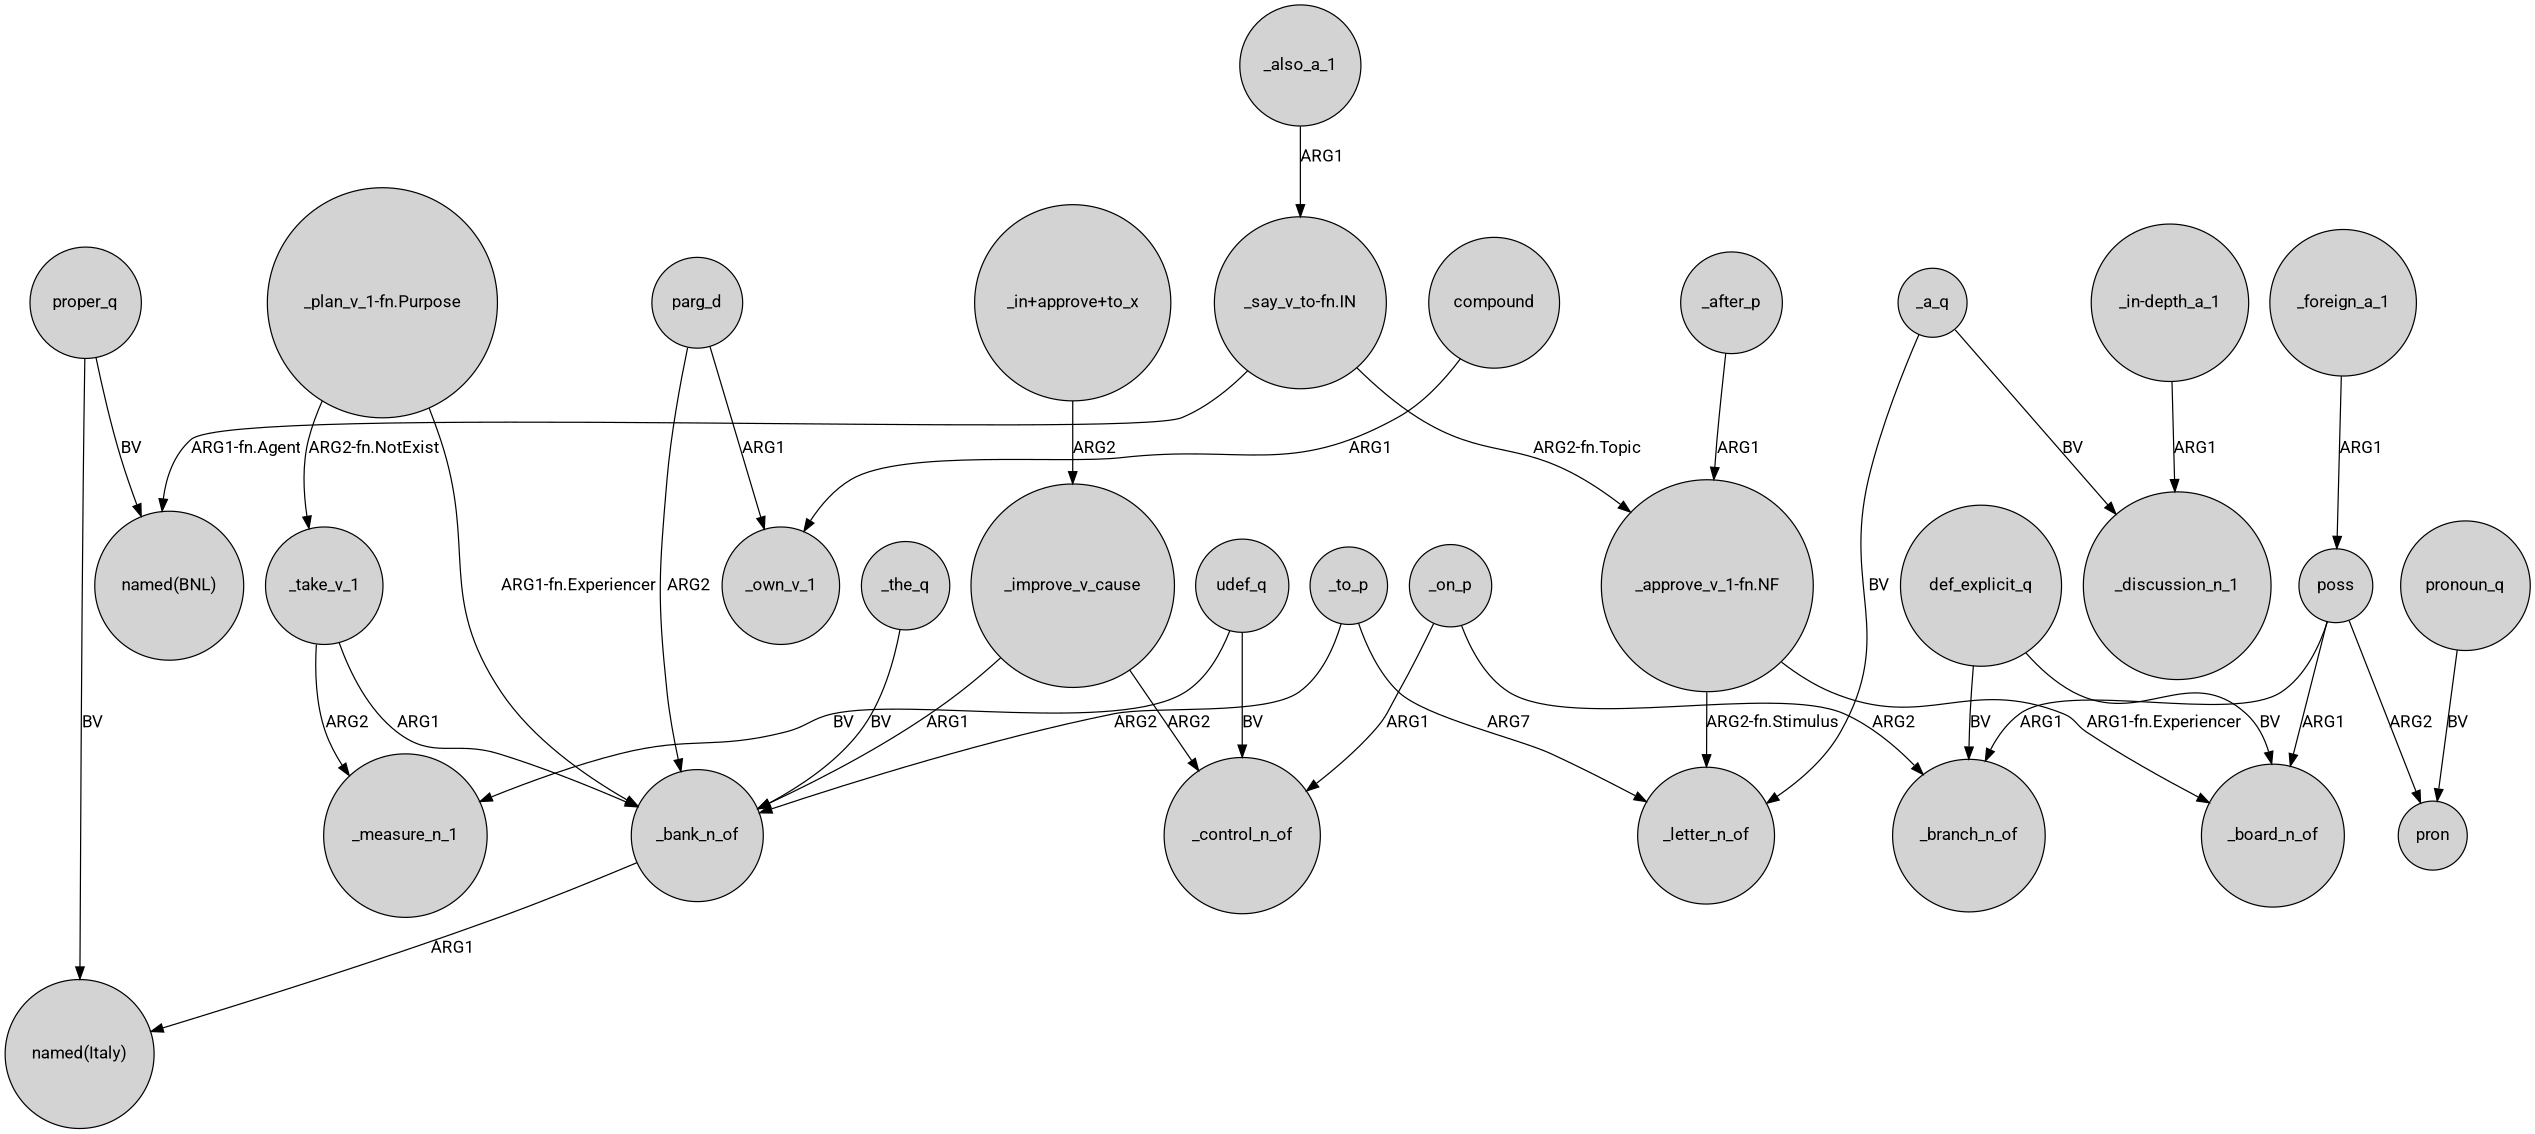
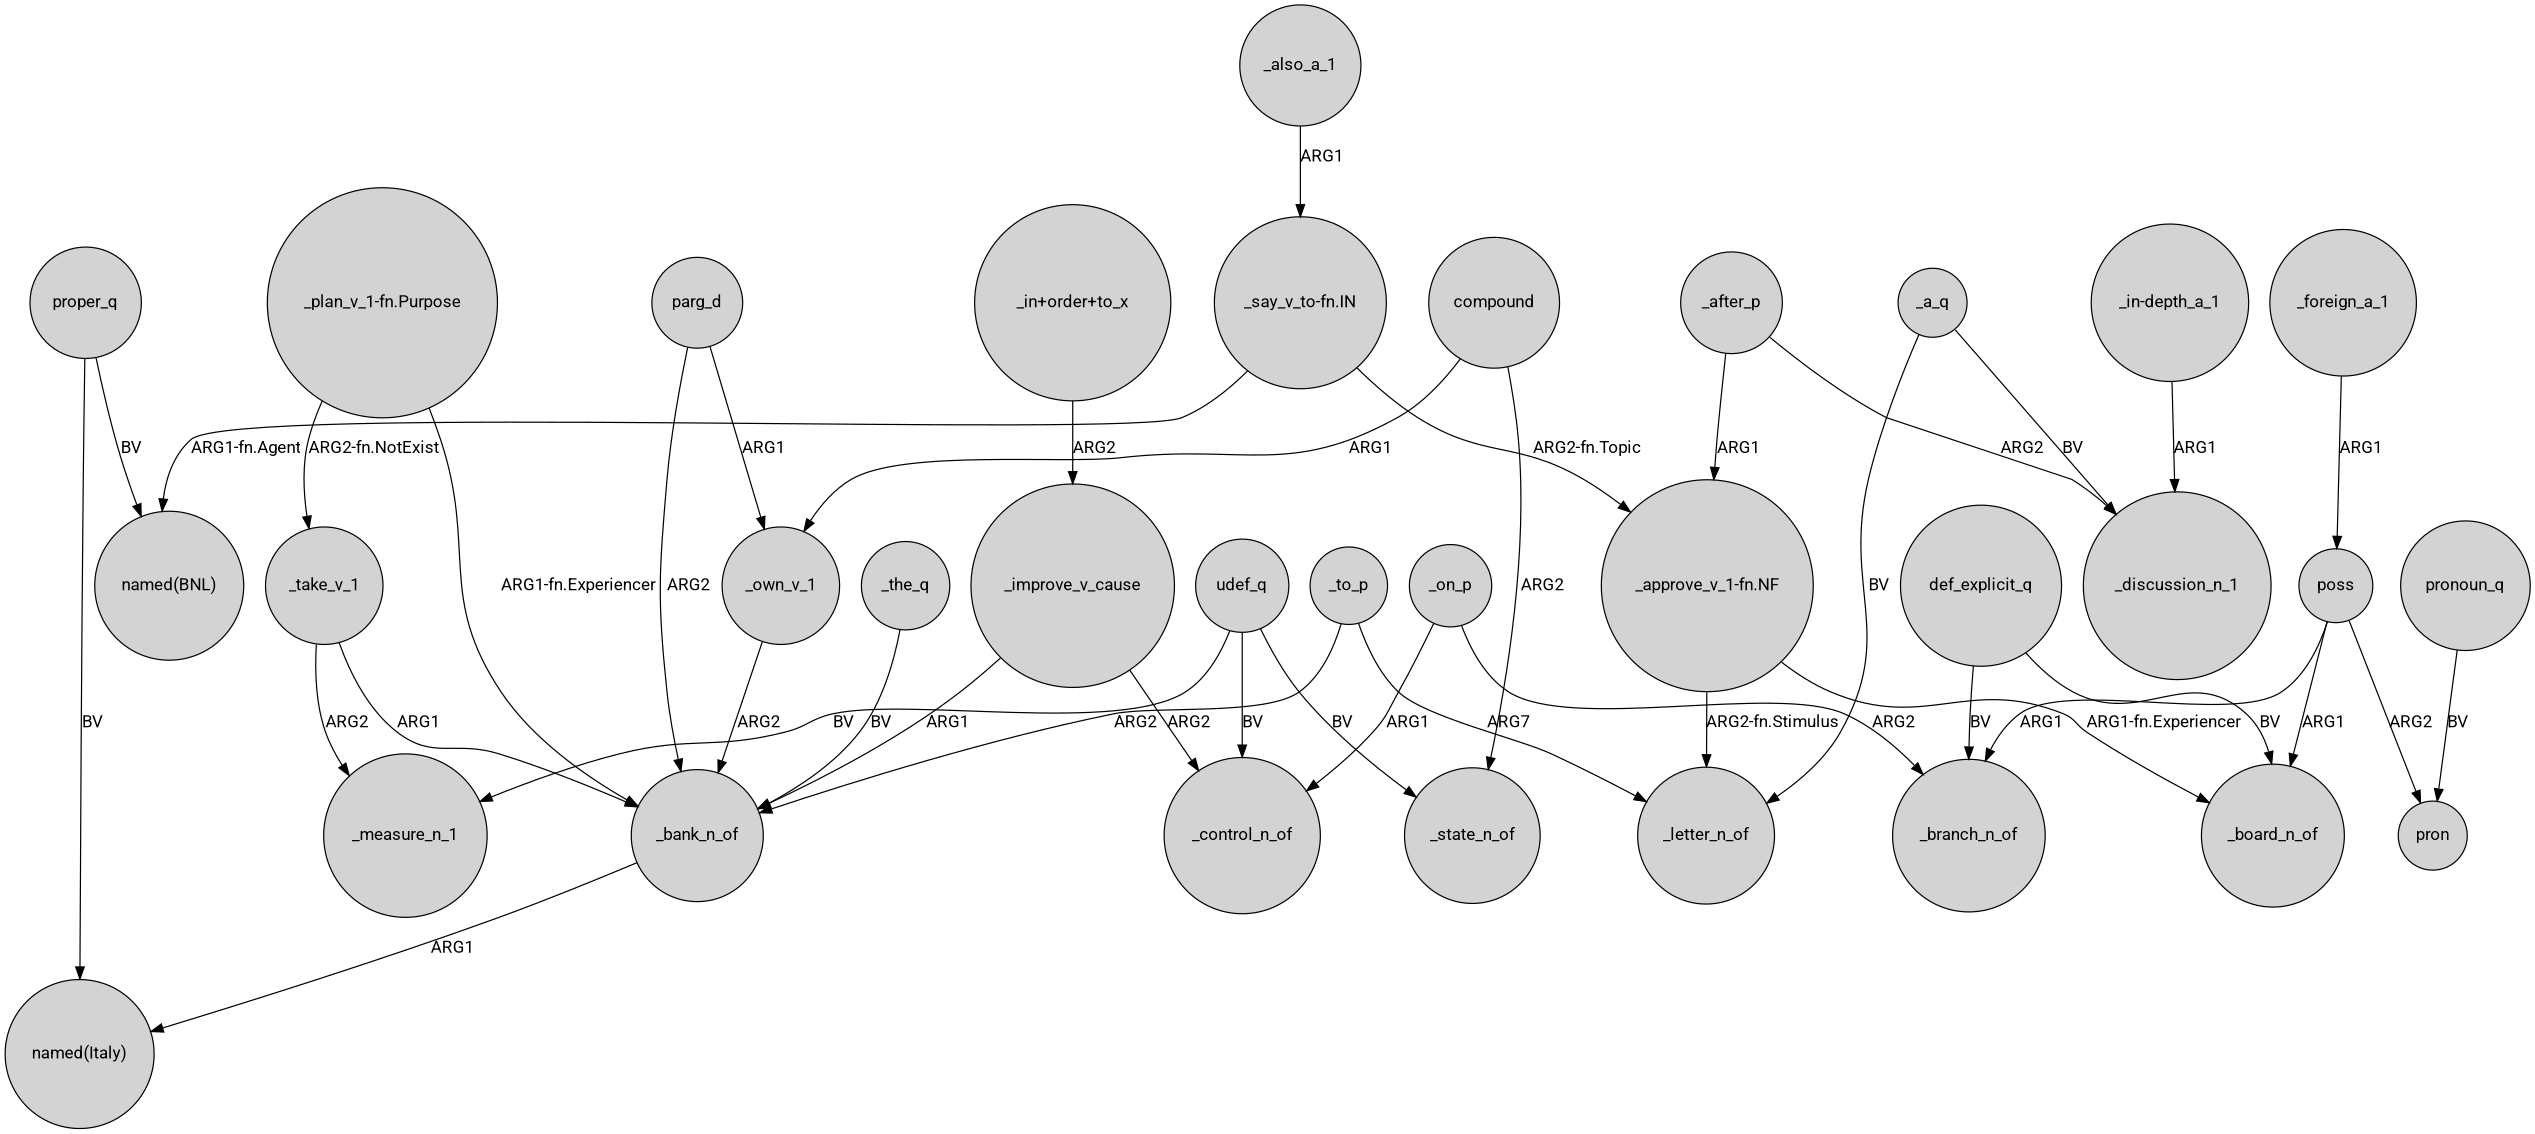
(1073, 303) -> (1073, 303)
none -> (1933, 433)
none -> (742, 701)
none -> (1472, 836)
